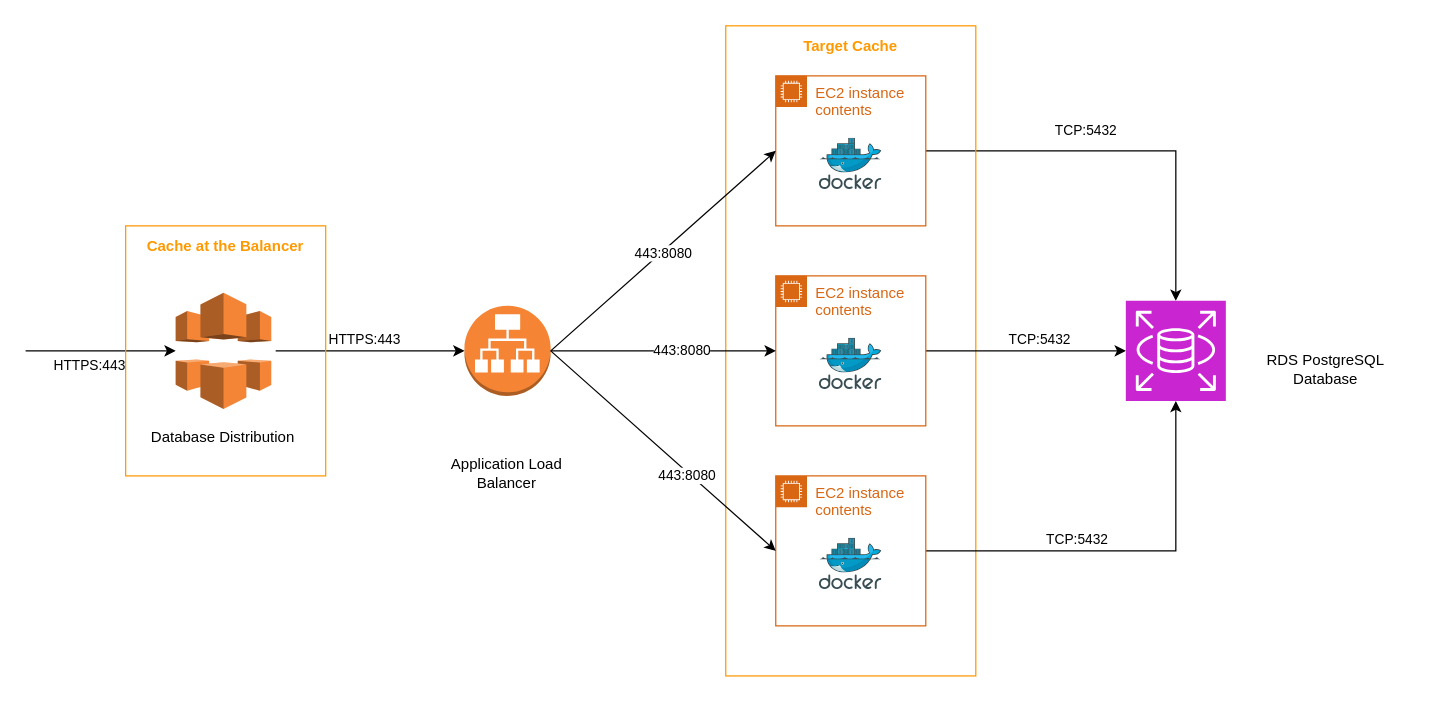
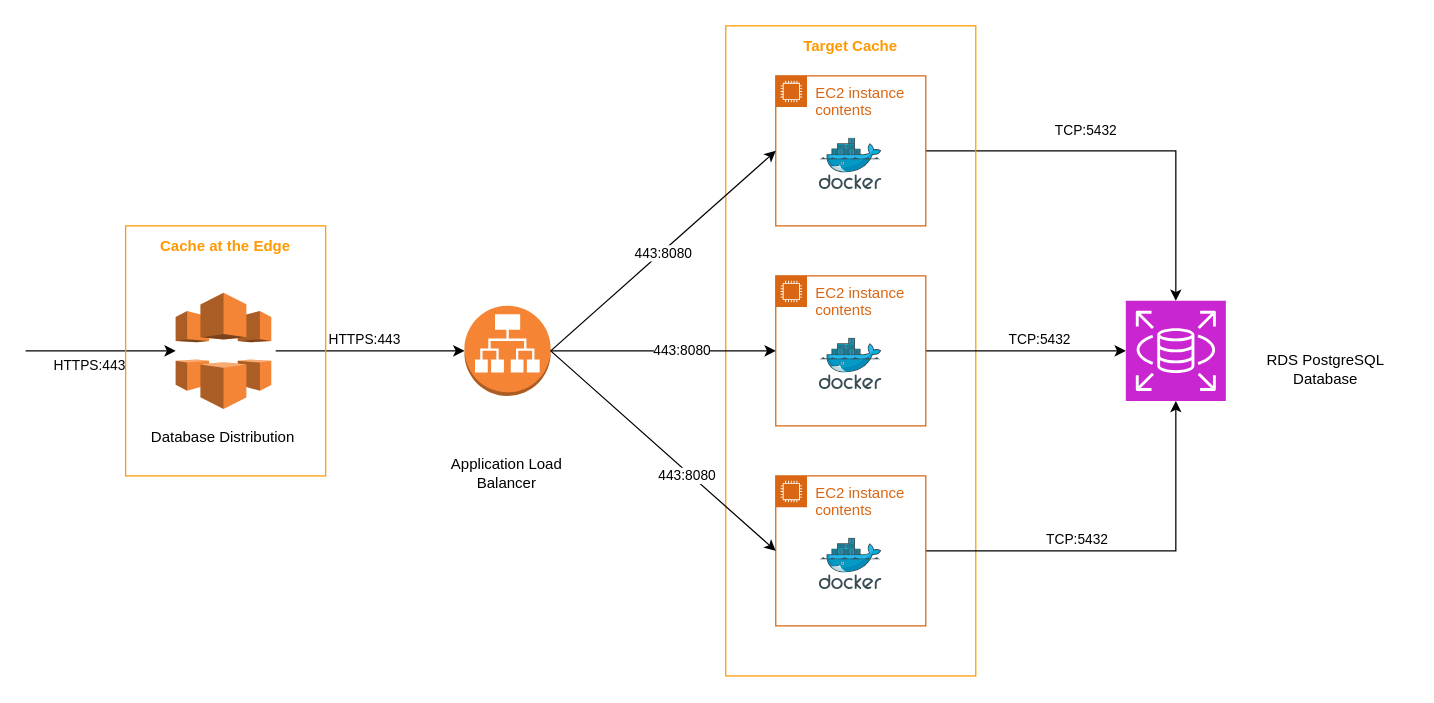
(226, 247) -> (226, 247)
